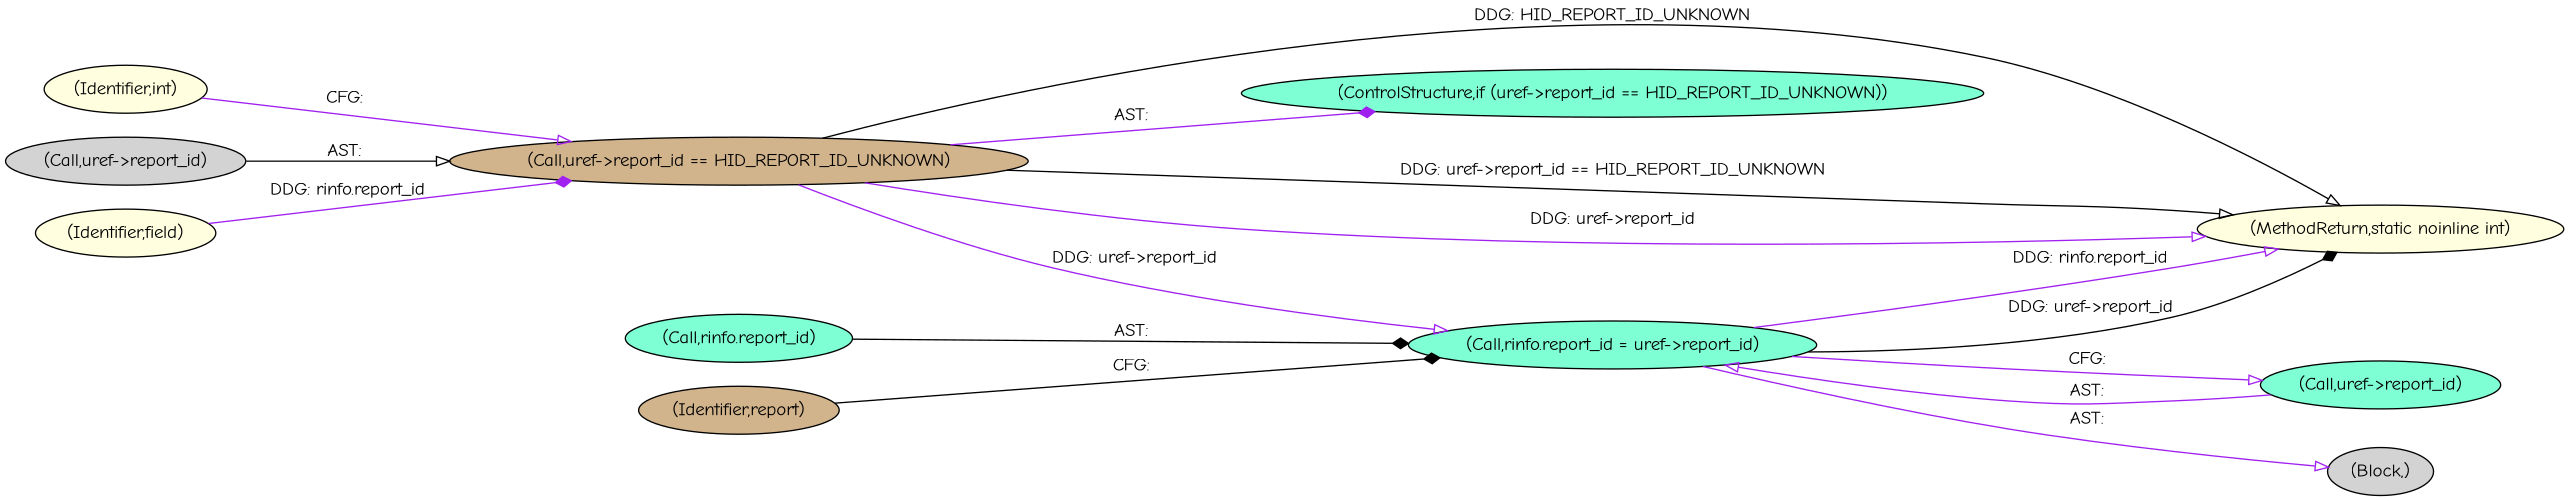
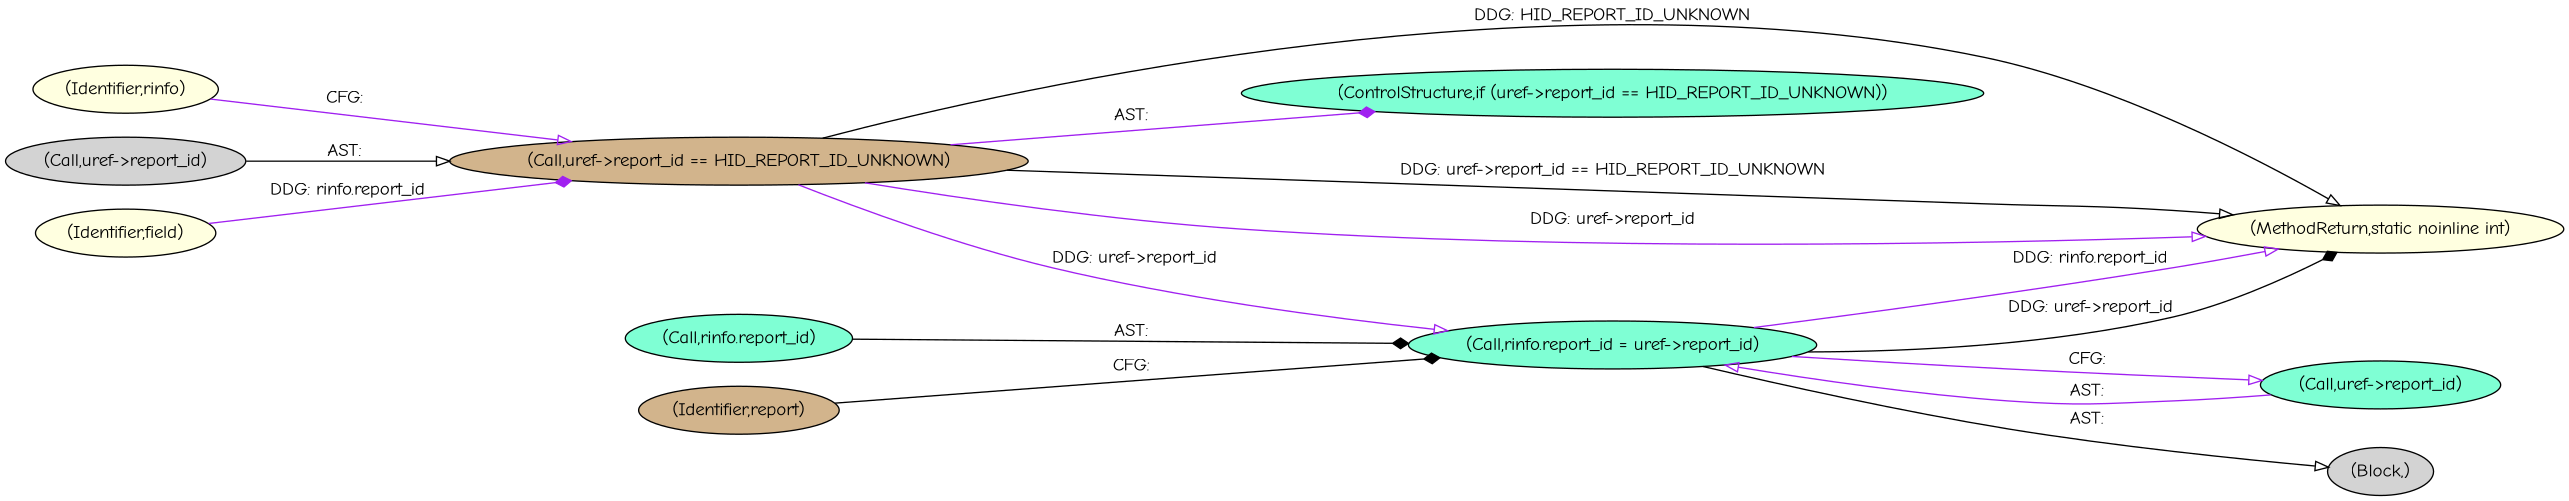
(126, 89) -> (126, 89)
(2007, 429) -> (2007, 429)
